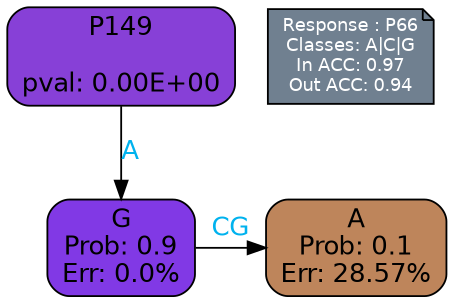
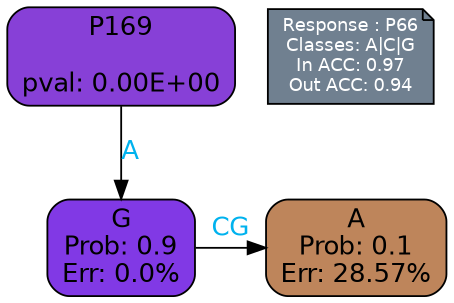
(121, 56) -> (121, 56)
